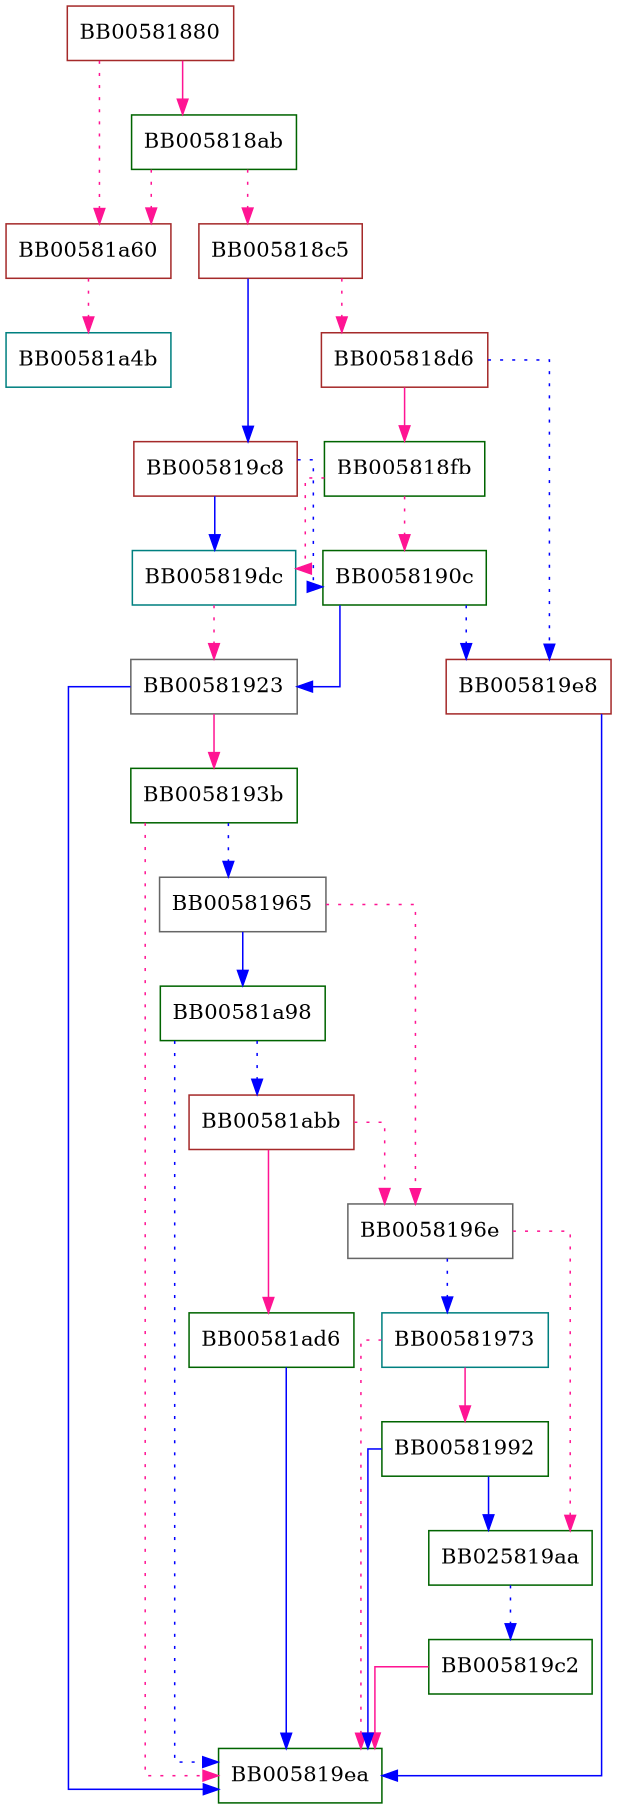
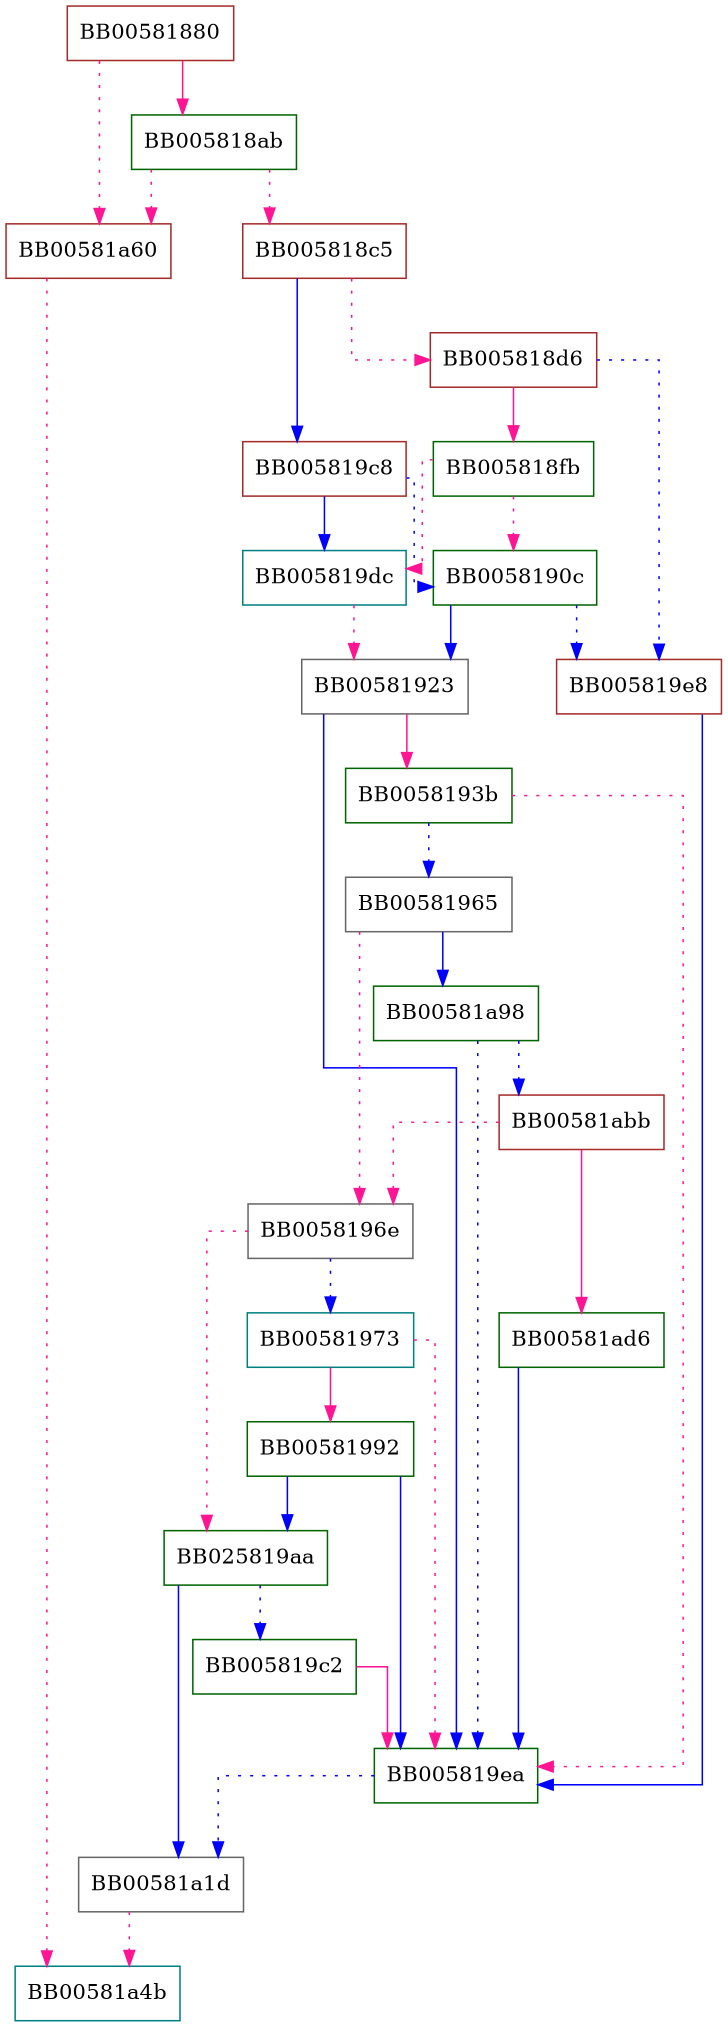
none -> (161, 1885)
